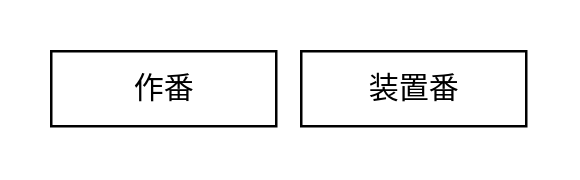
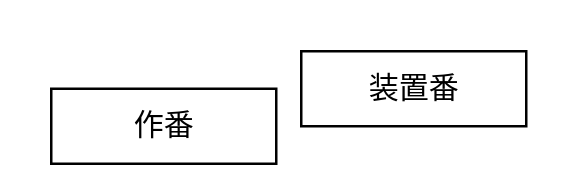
(164, 89) -> (164, 126)
